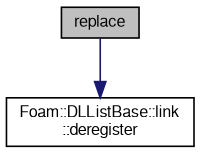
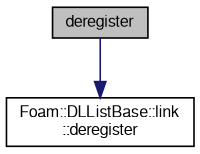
(100, 23) -> (100, 23)
